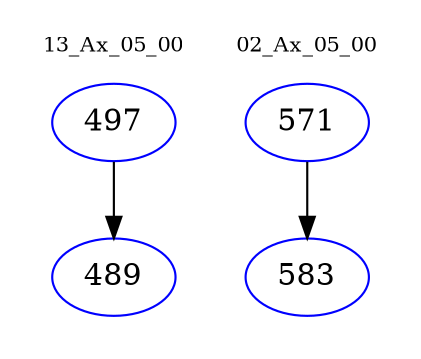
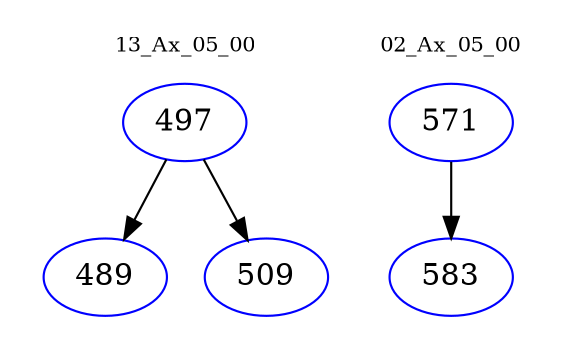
none -> (266, 277)
